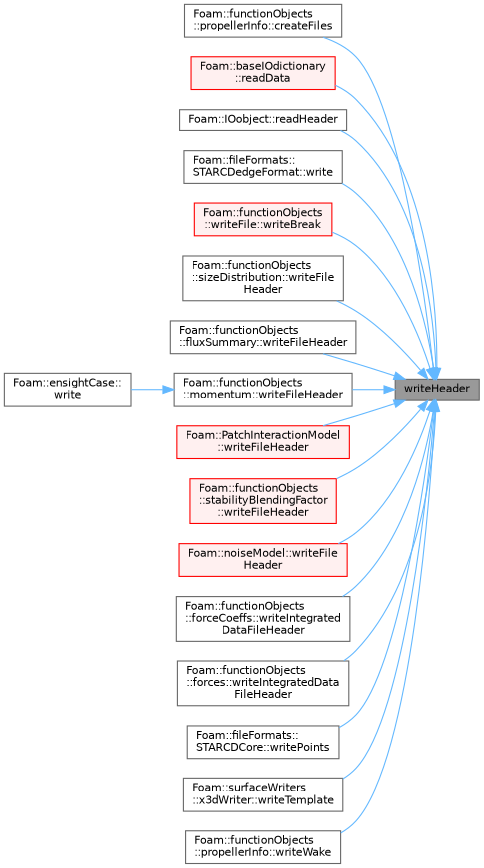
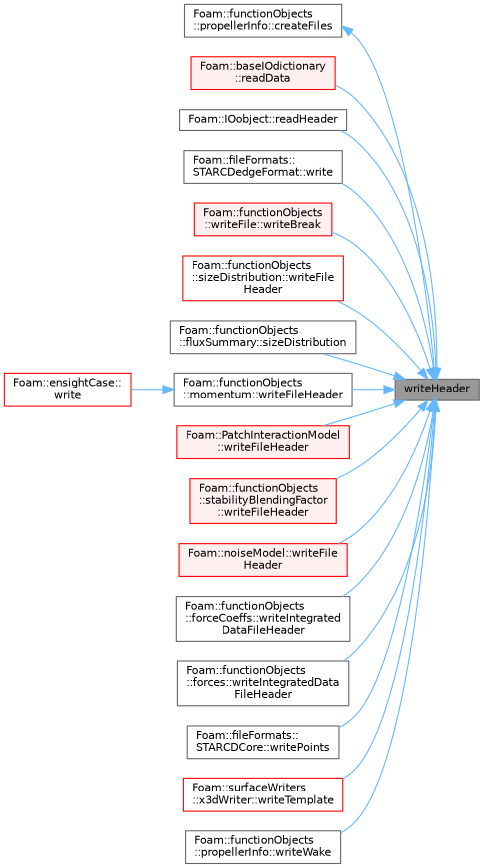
(389, 128) -> (400, 147)
(263, 278) -> (263, 278)
(263, 337) -> (263, 337)
(68, 390) -> (68, 390)
(263, 795) -> (263, 795)
